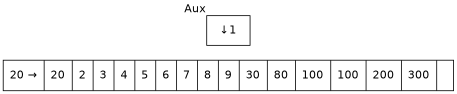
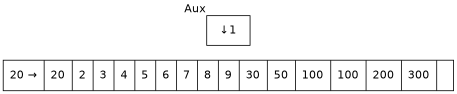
(281, 75) -> (281, 75)
